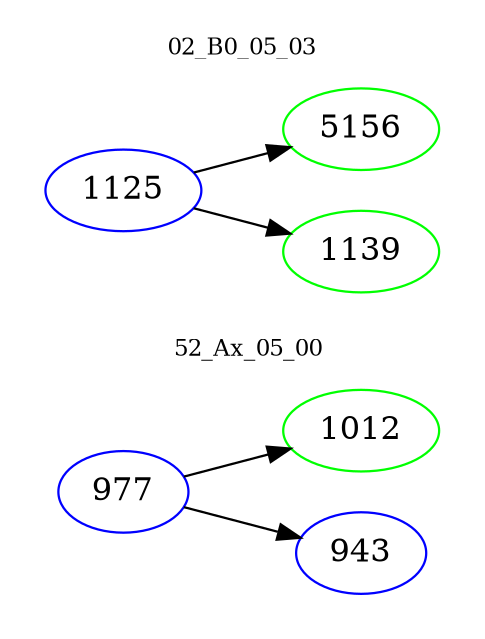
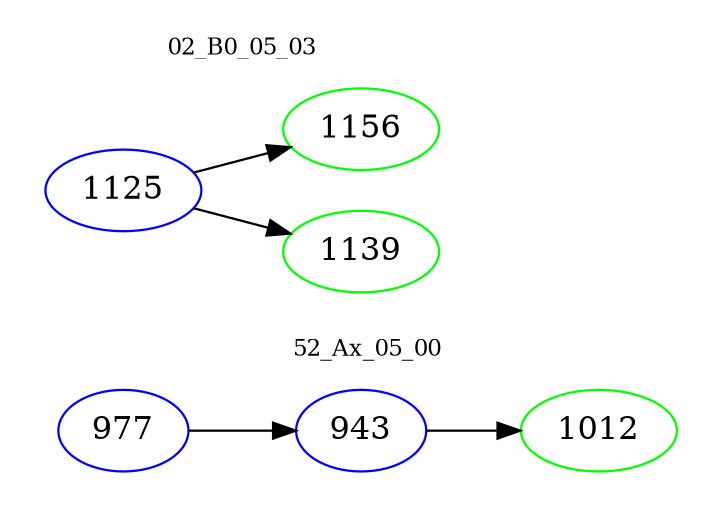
(361, 129) -> (361, 129)
(226, 465) -> (462, 431)
